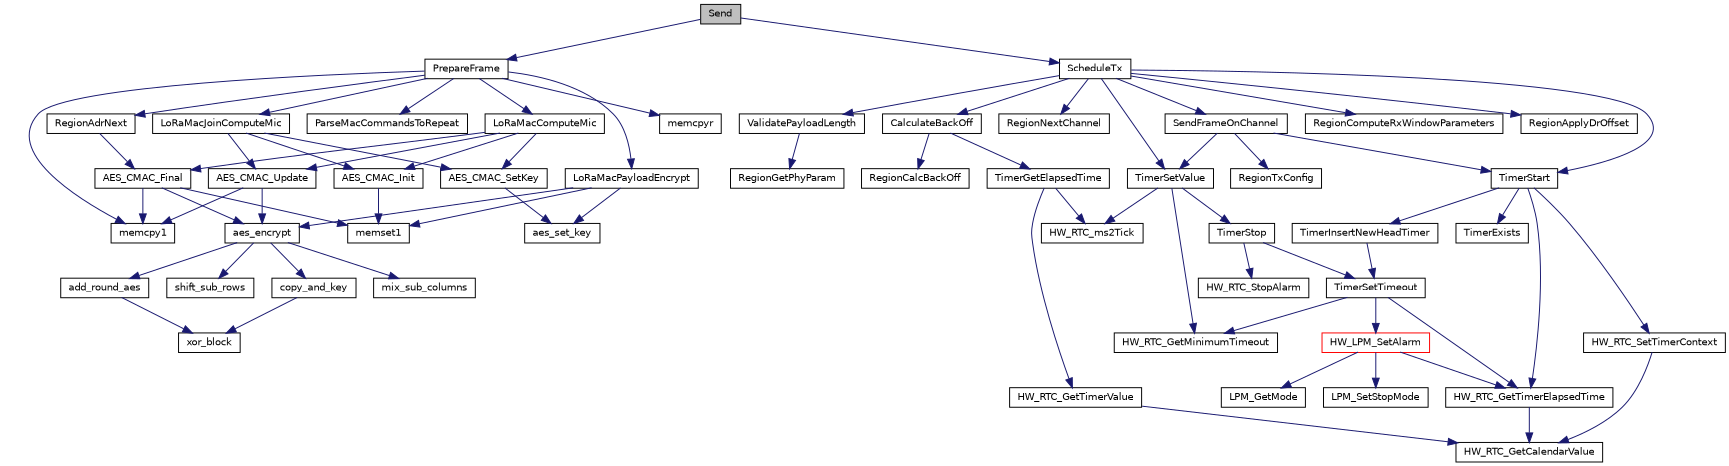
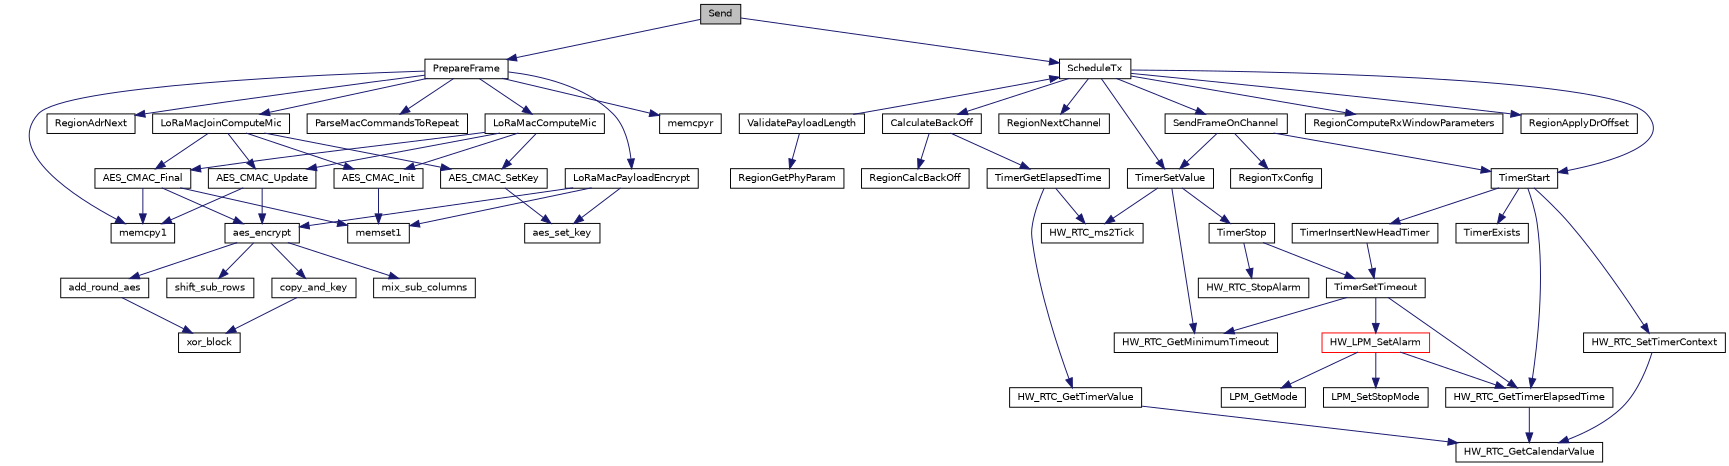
(956, 94) -> (951, 97)
(114, 148) -> (186, 148)
